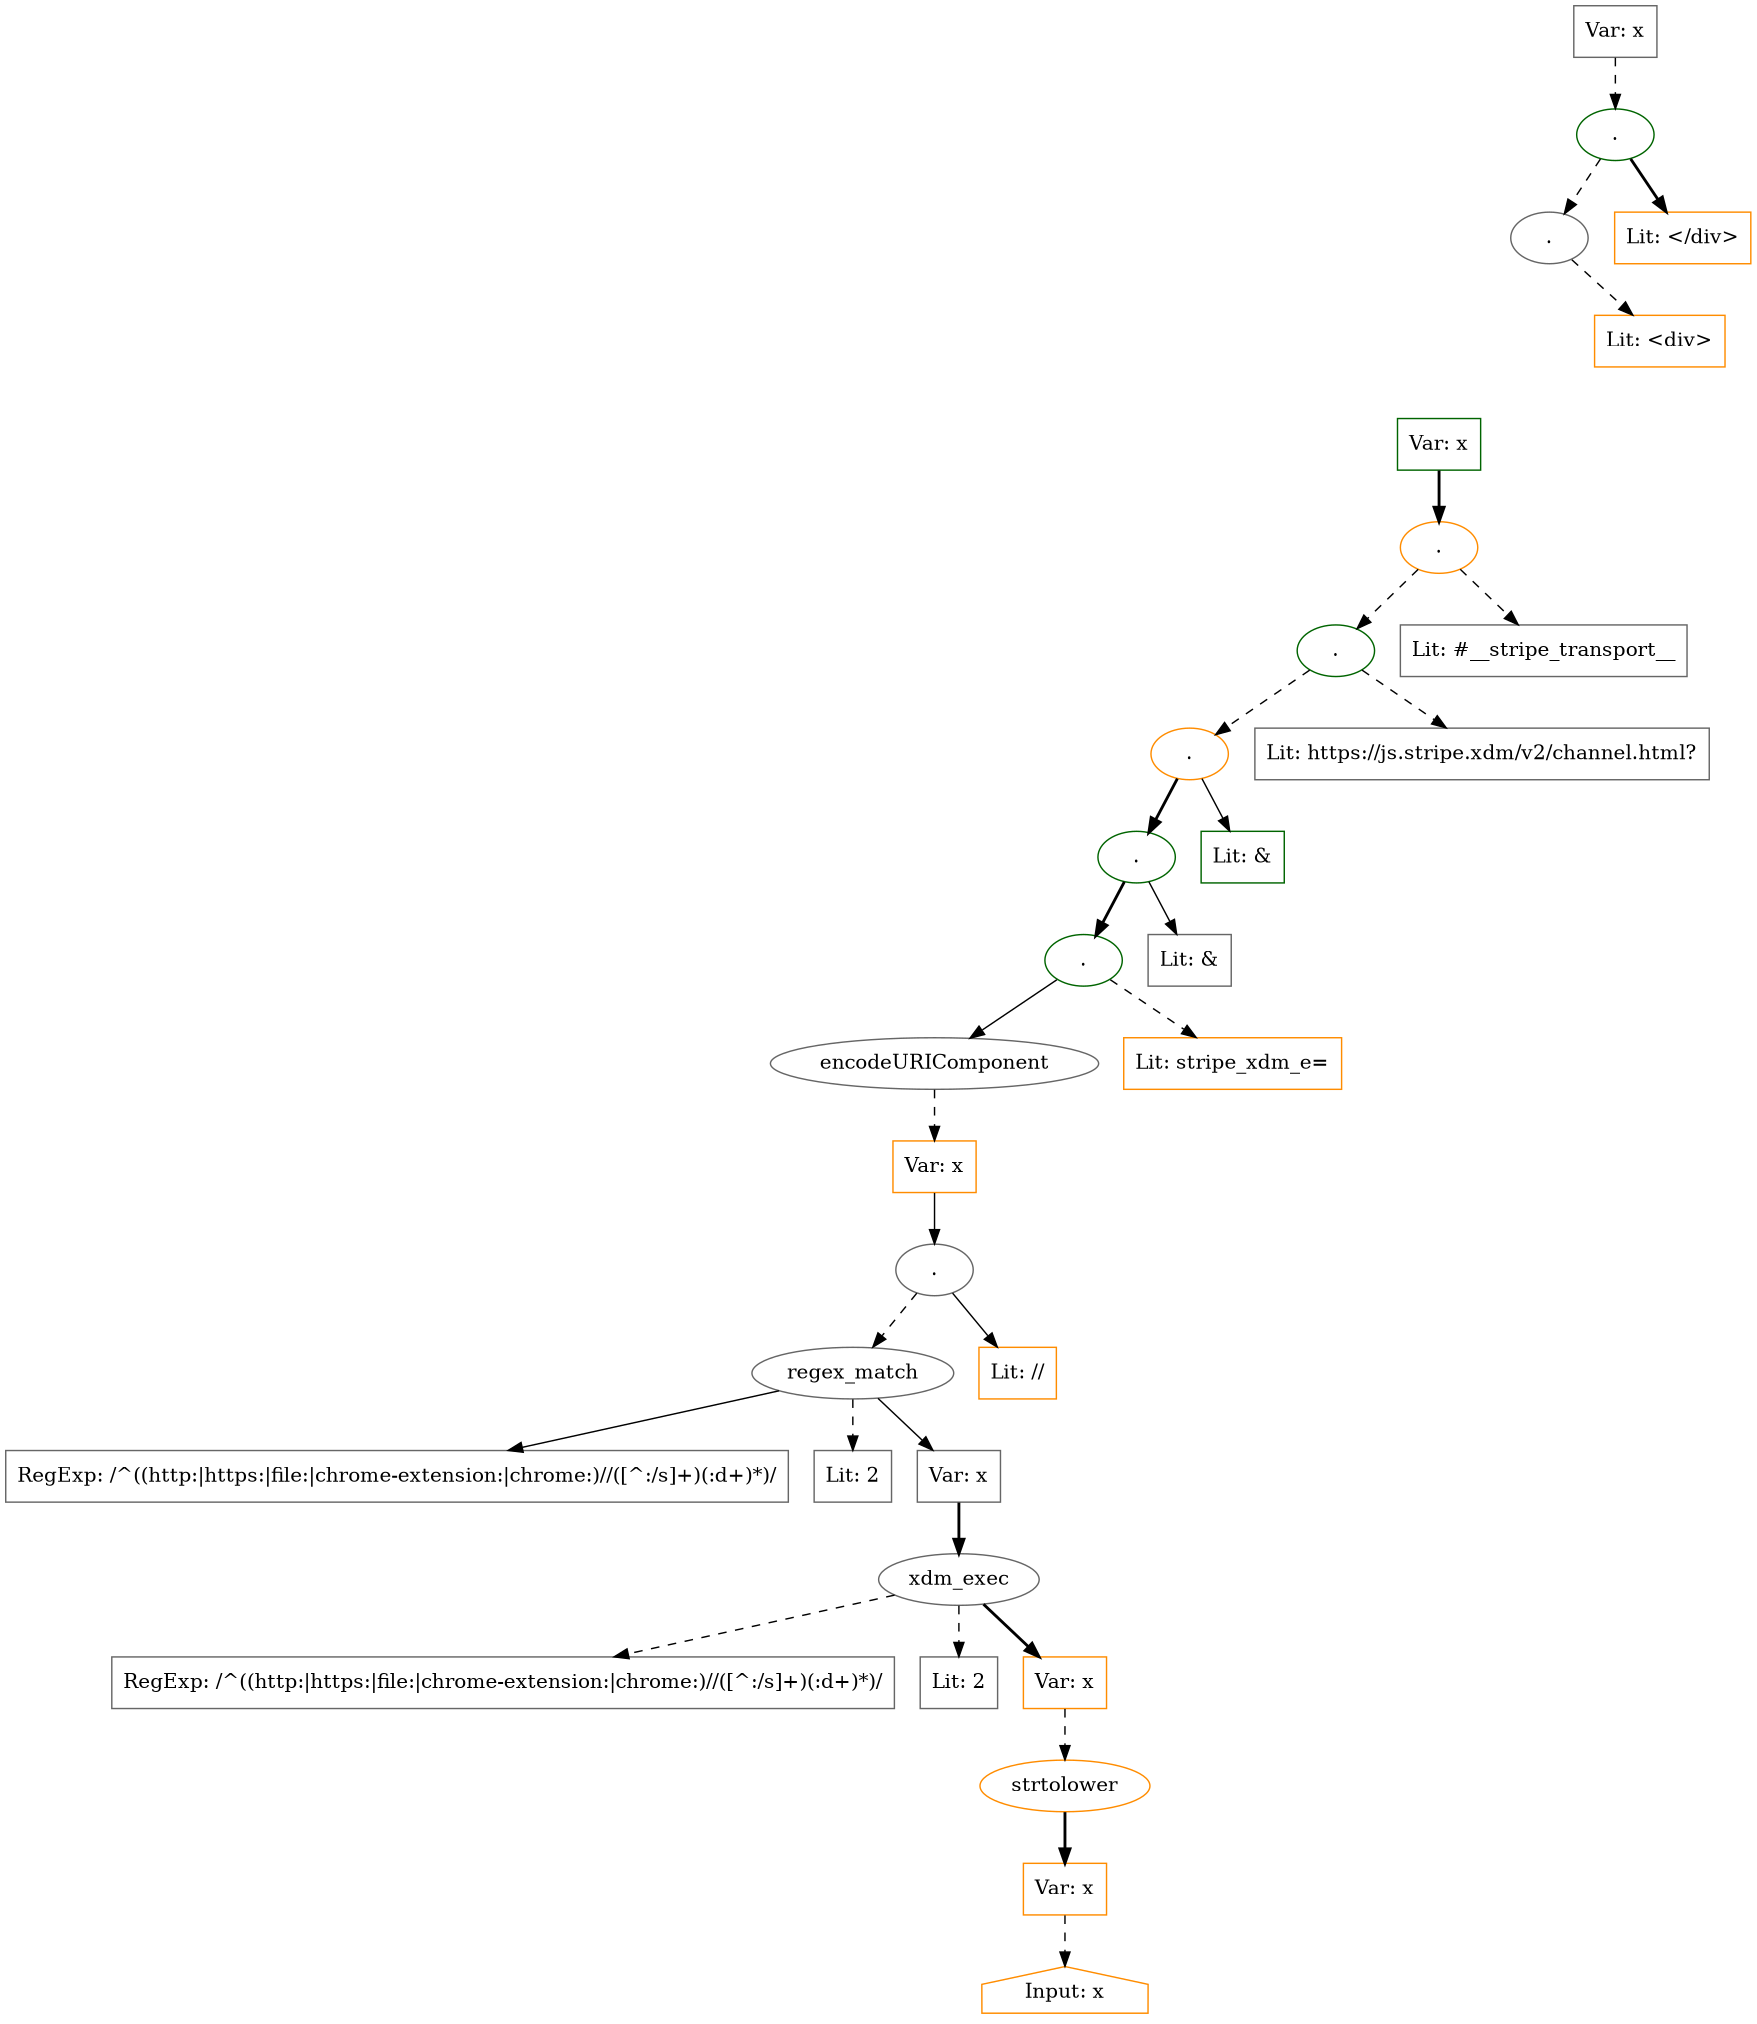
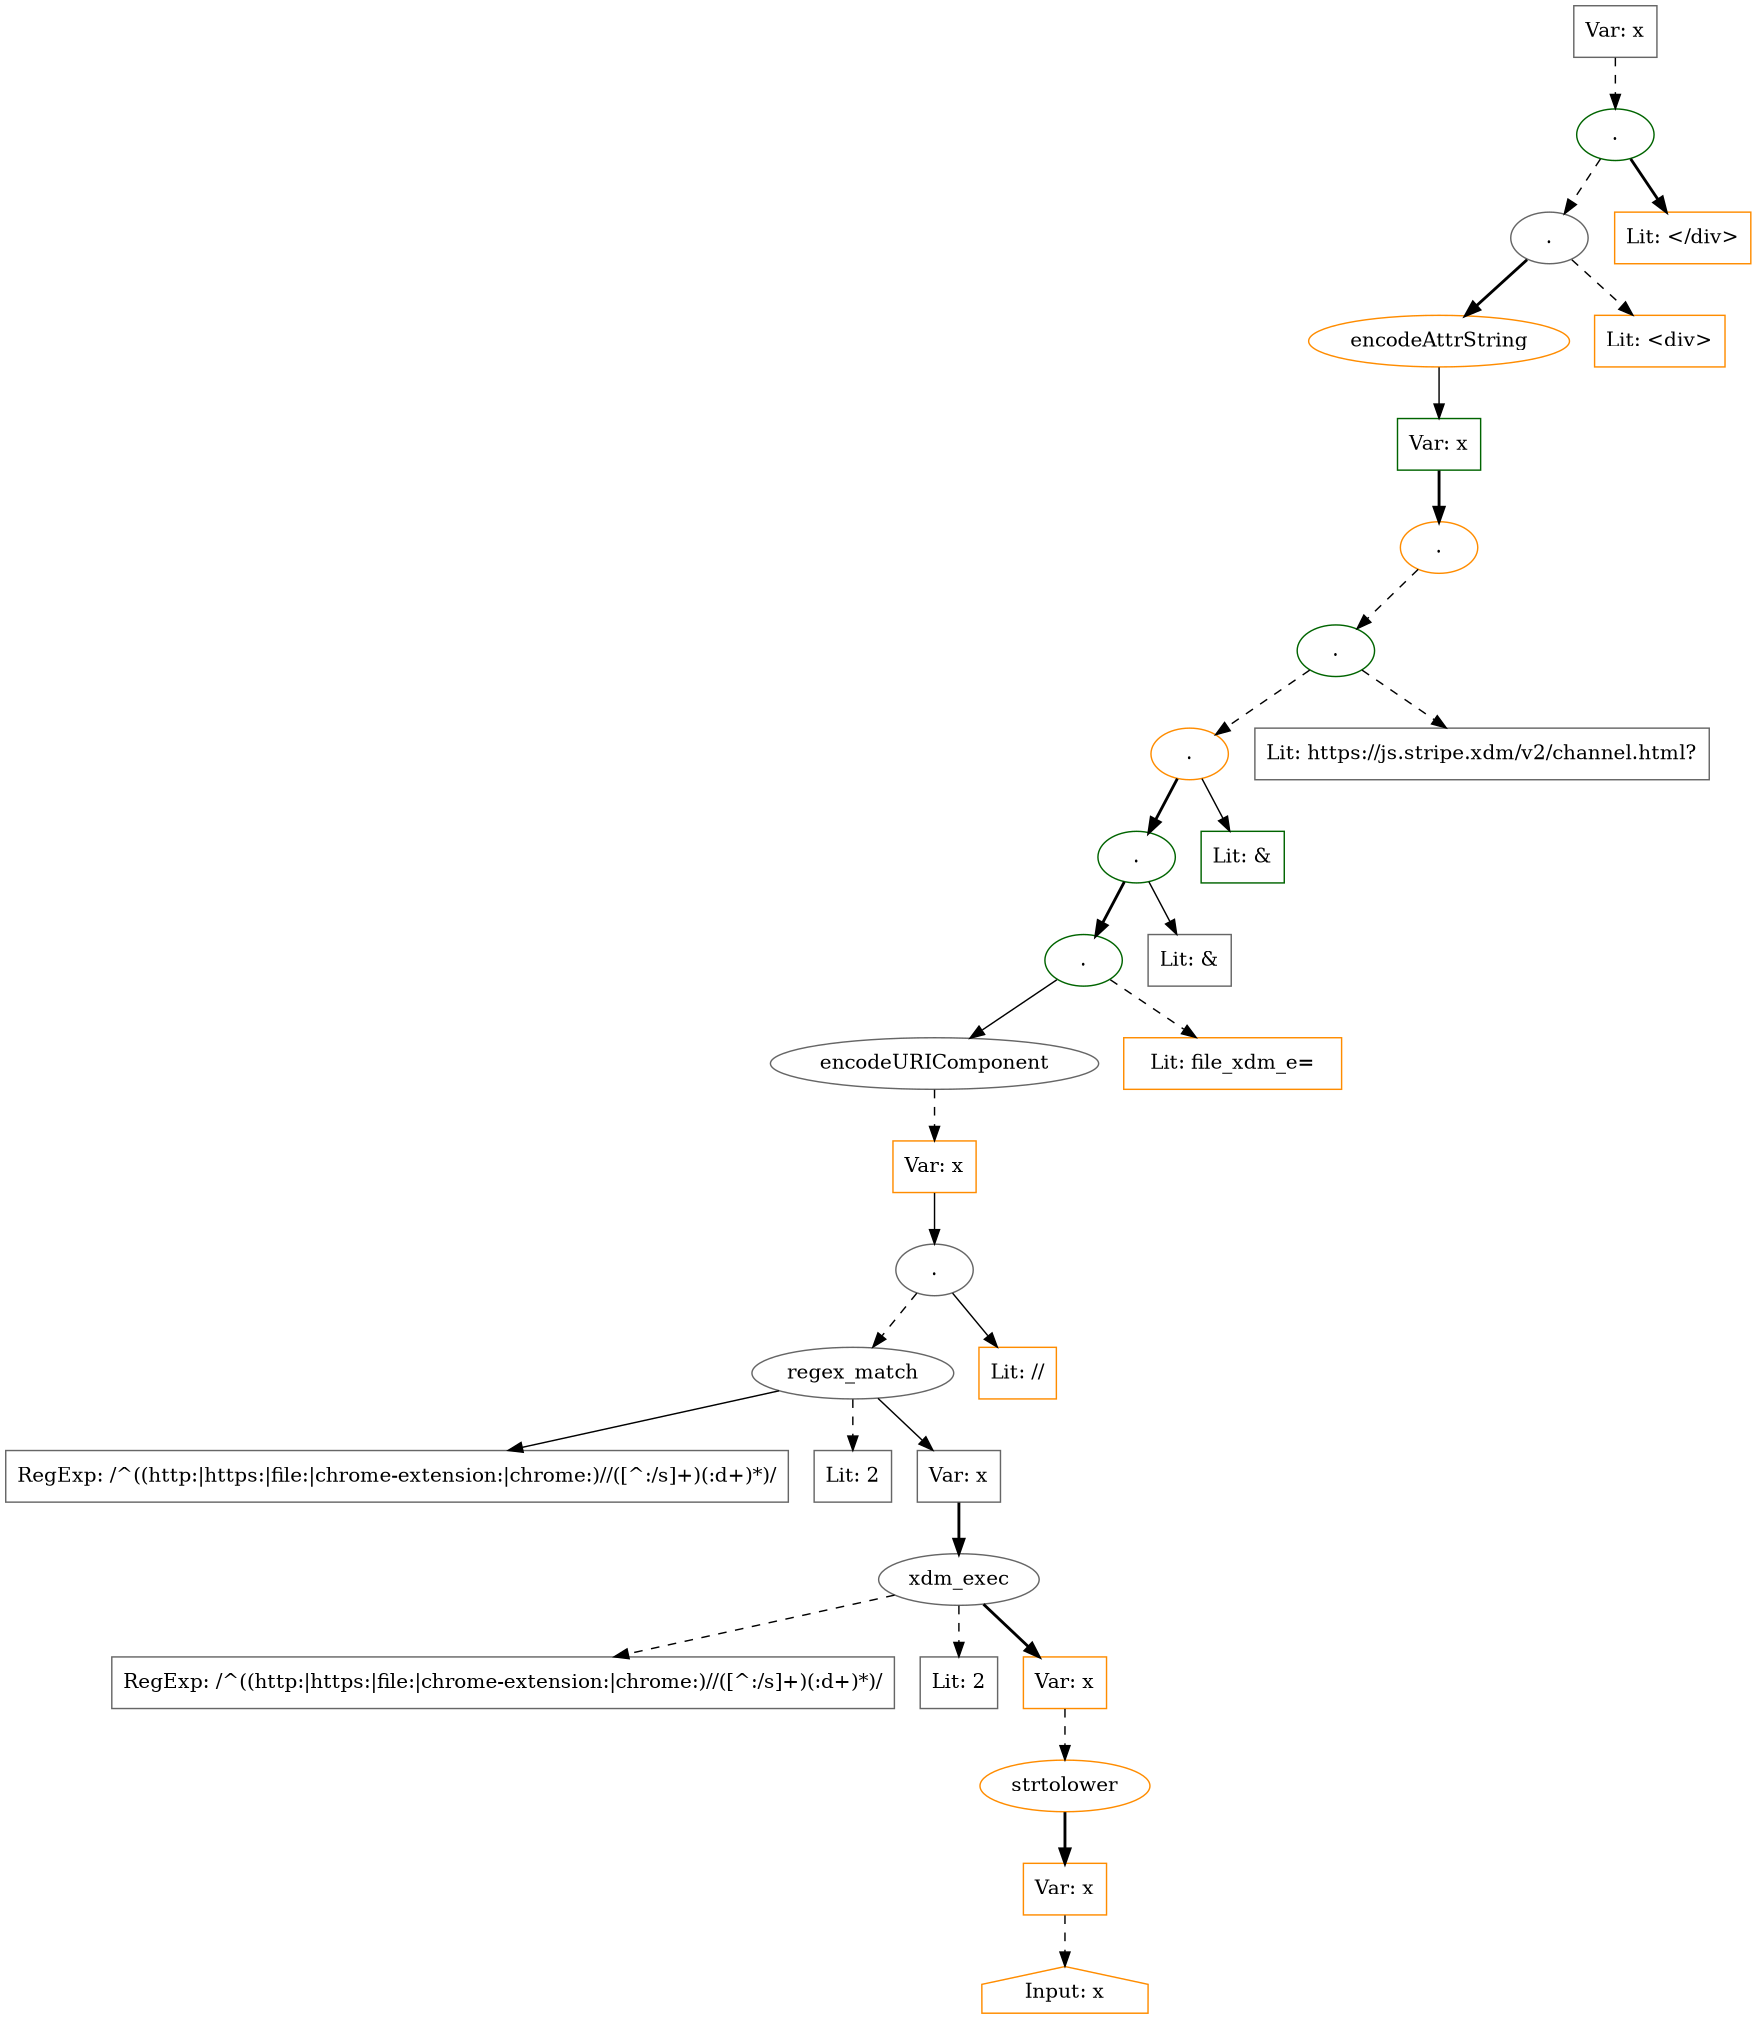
none -> (1439, 341)
(1544, 651) -> none
(1233, 1064) -> (1233, 1064)
